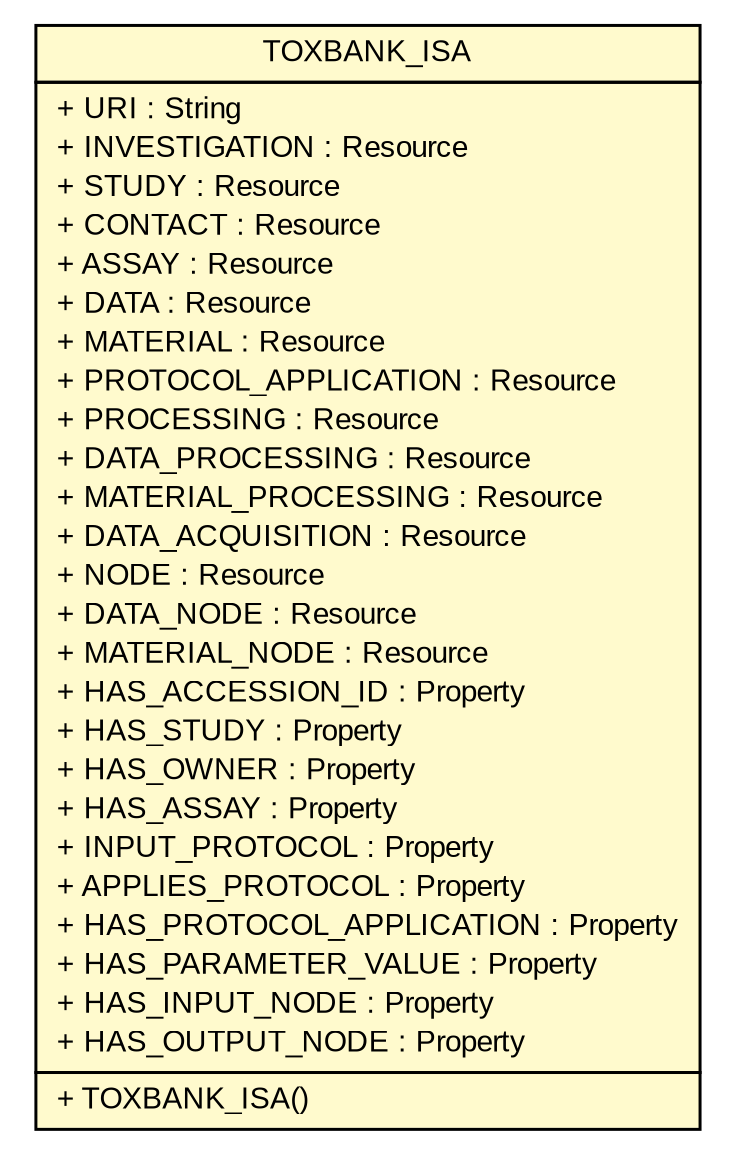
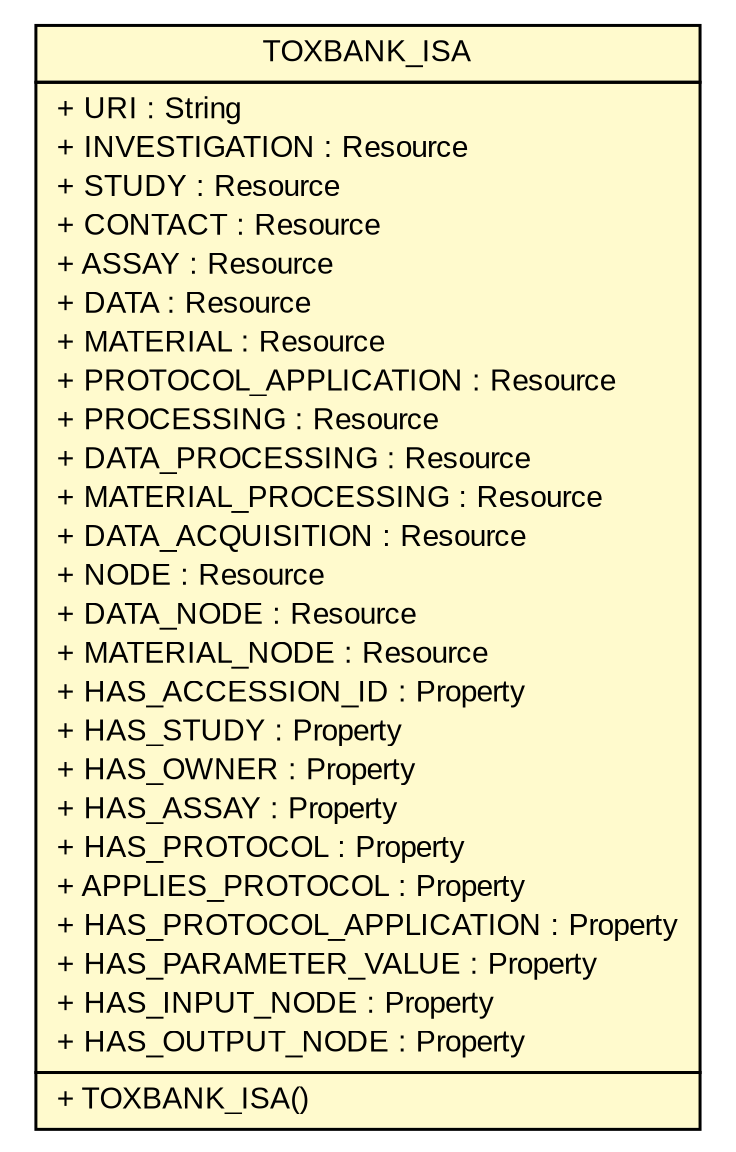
(277, 848) -> (262, 848)
